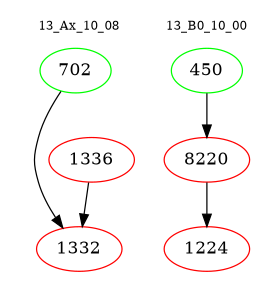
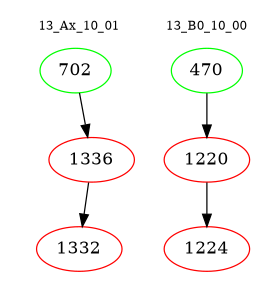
(79, 27) -> (79, 27)
(207, 71) -> (207, 71)
(35, 154) -> (82, 109)
(207, 160) -> (207, 160)
